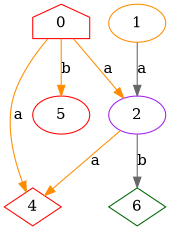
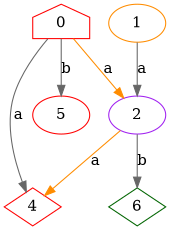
(61, 62) -> (61, 62)
(11, 106) -> (11, 106)
